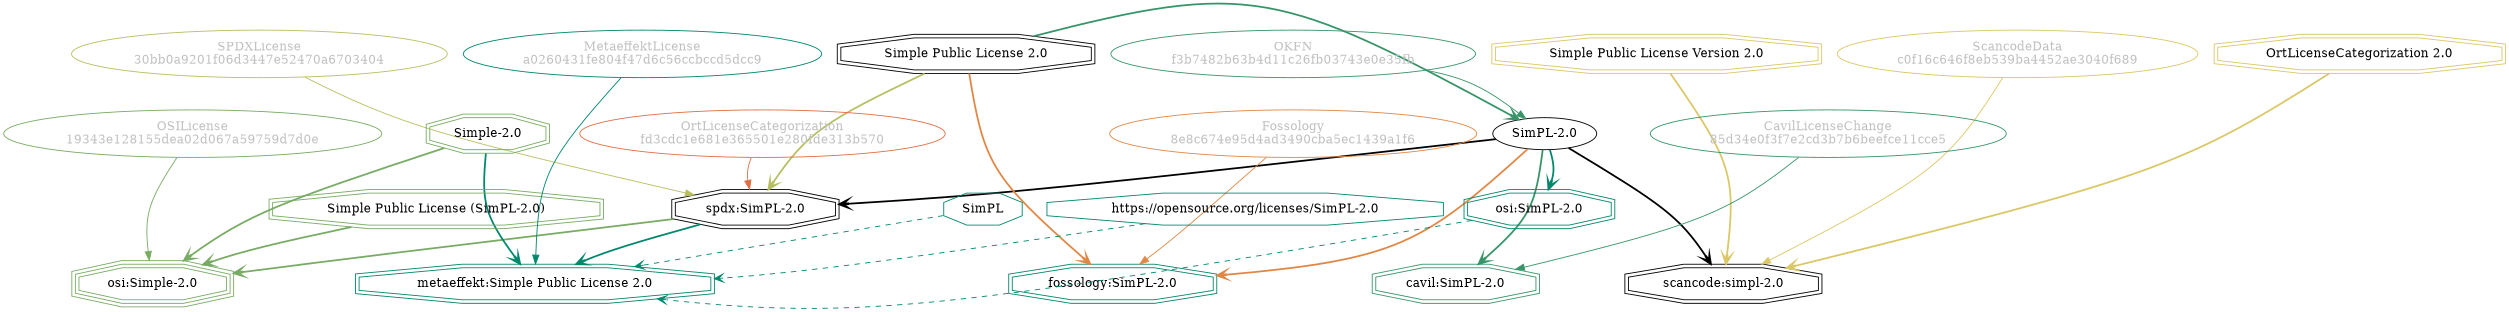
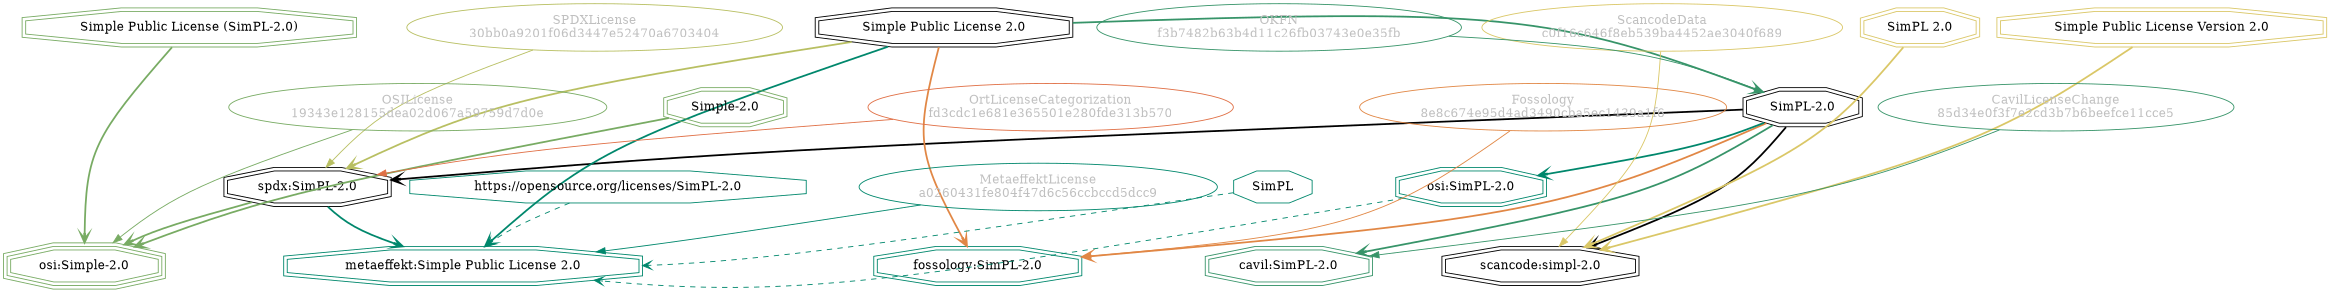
(2360, 54) -> (1920, 27)
(1545, 134) -> (1803, 107)
(487, 209) -> (679, 122)
